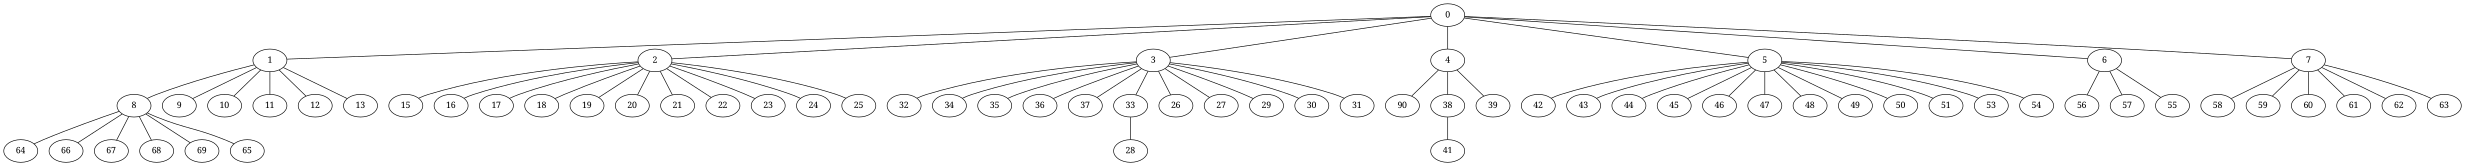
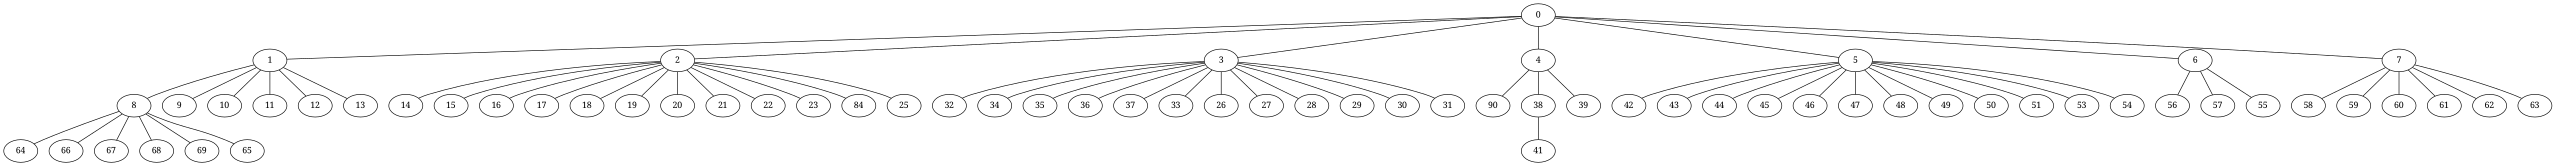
none -> (406, 106)
(814, 106) -> (859, 106)
(1131, 128) -> (1266, 83)
